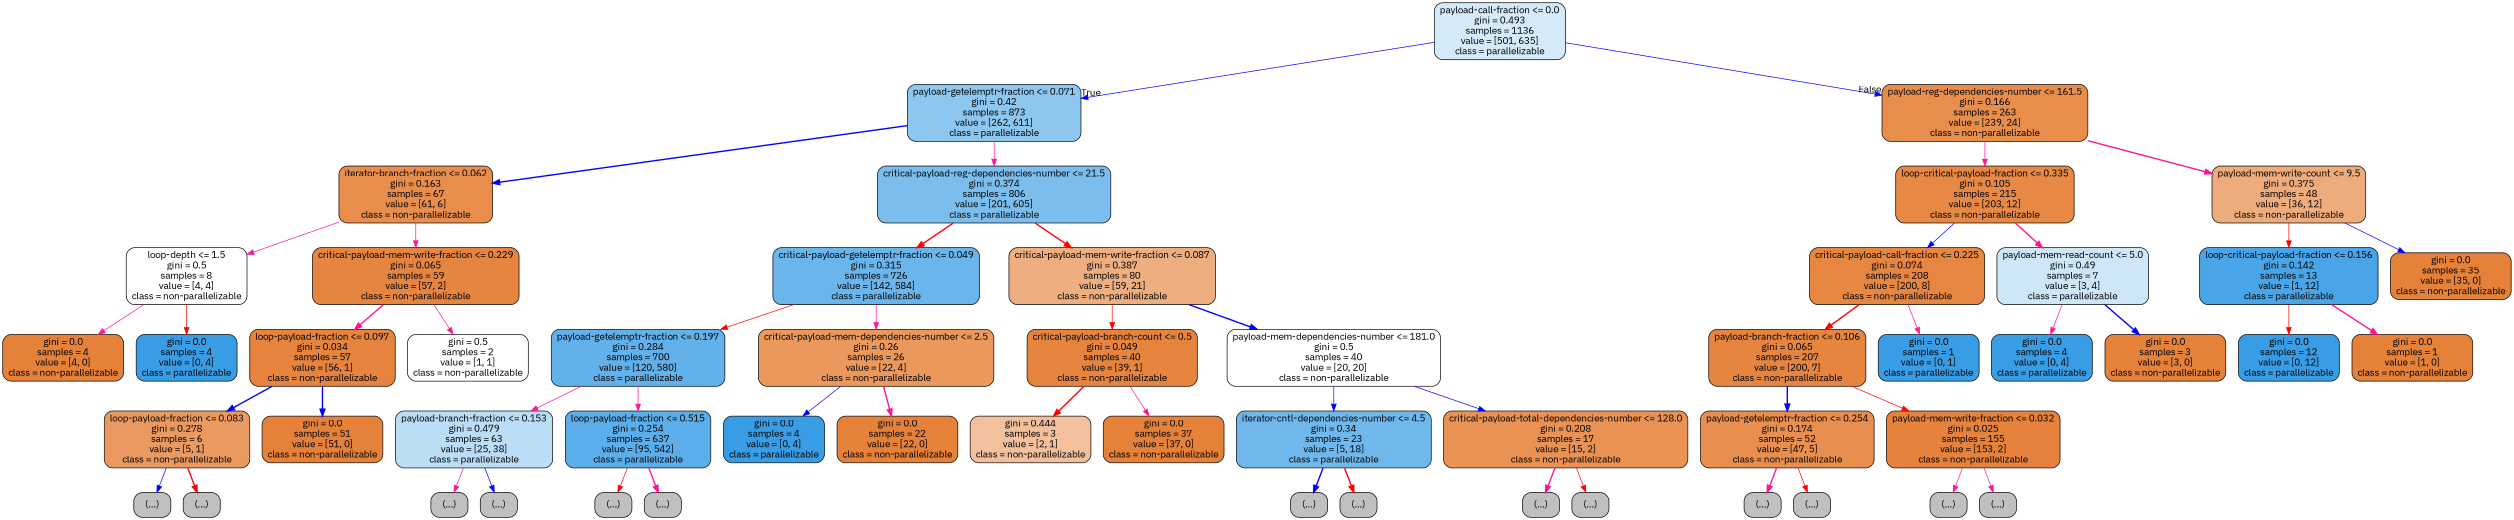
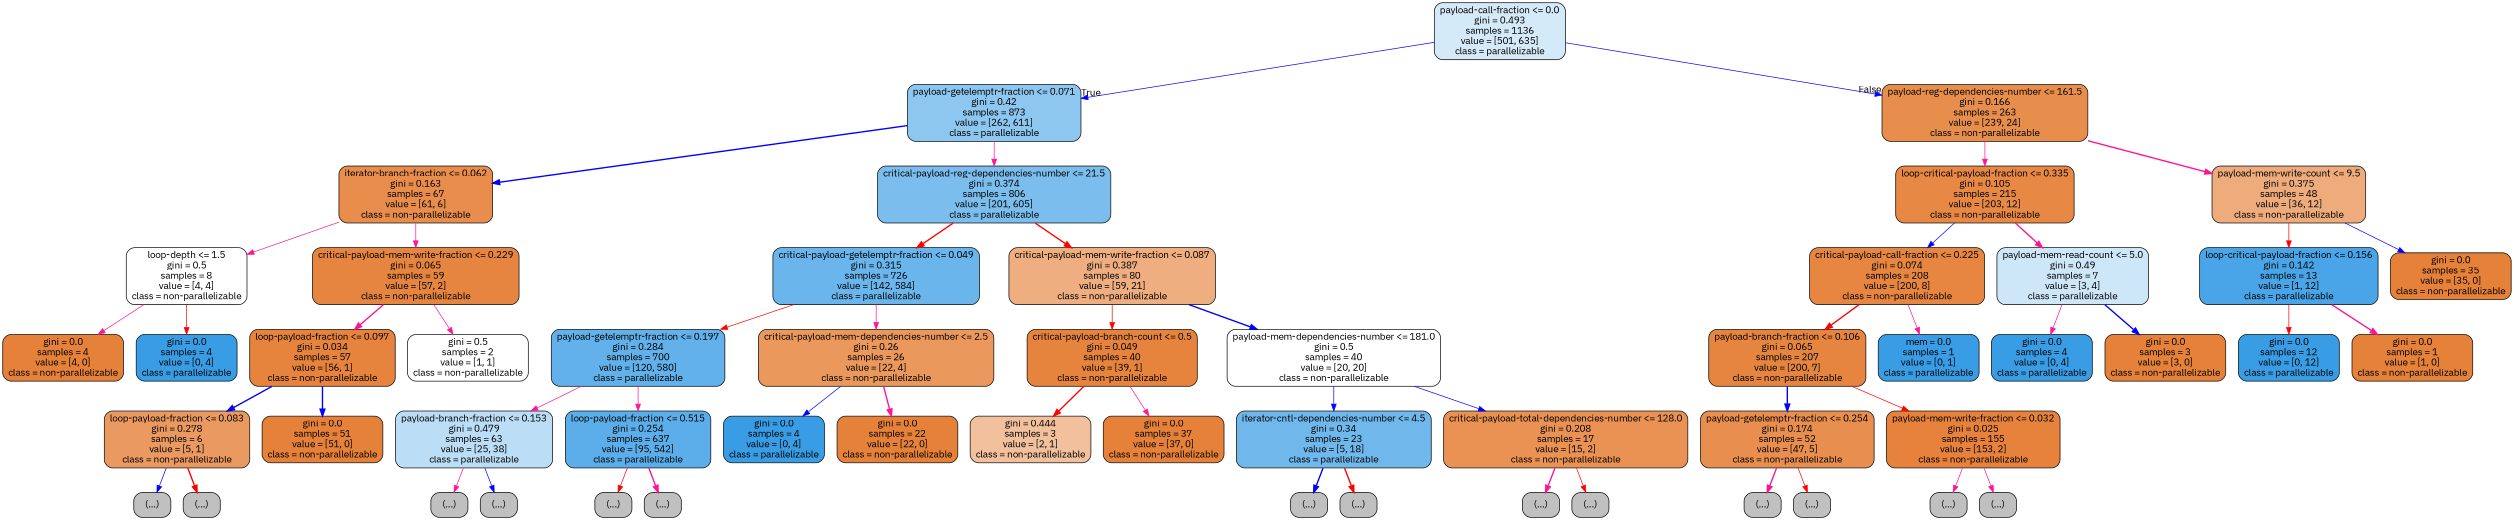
(1929, 358) -> (1929, 358)
